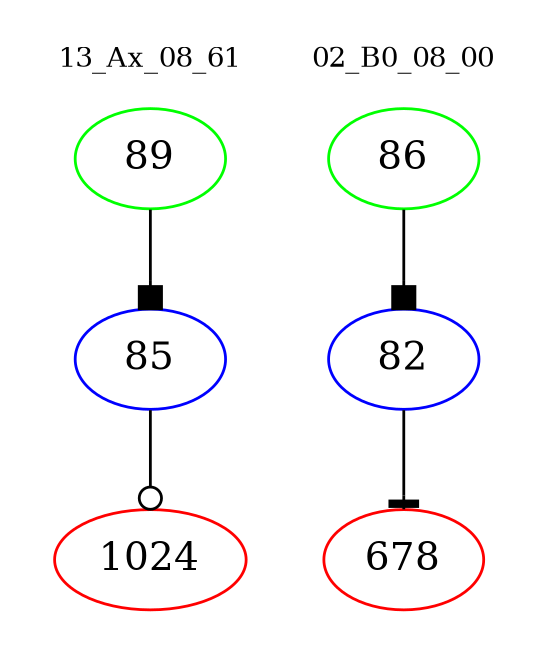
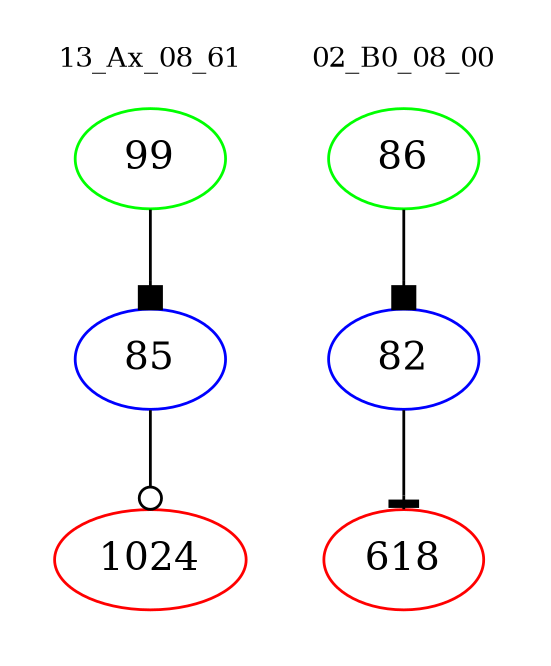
(150, 159) -> (150, 159)
(404, 560) -> (404, 560)
